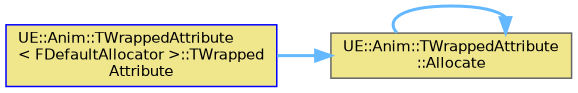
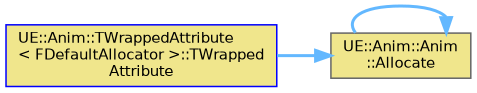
(451, 56) -> (401, 56)
